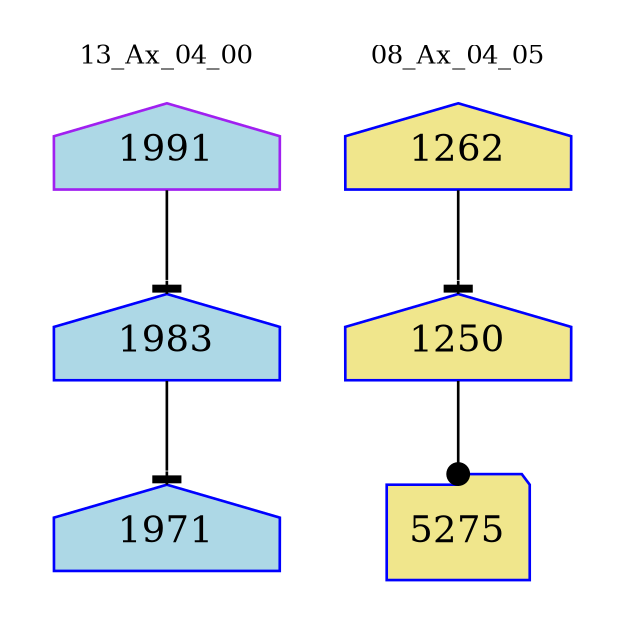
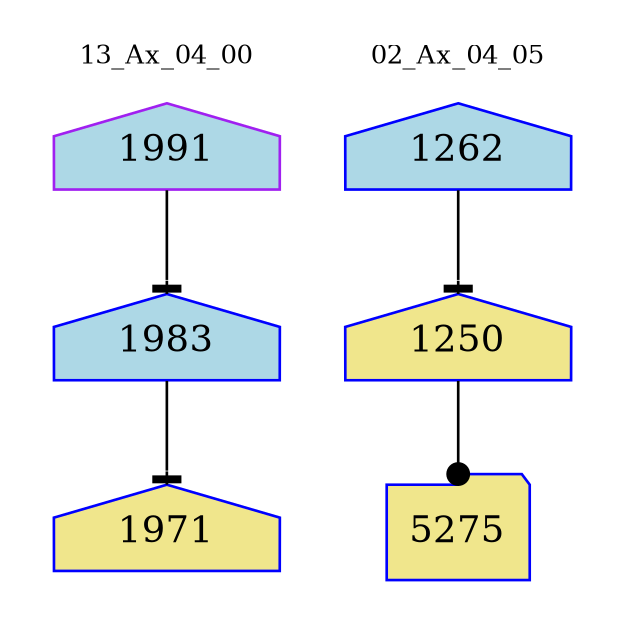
(458, 57) -> (458, 57)
(458, 151) -> (458, 151)
(167, 532) -> (167, 532)
